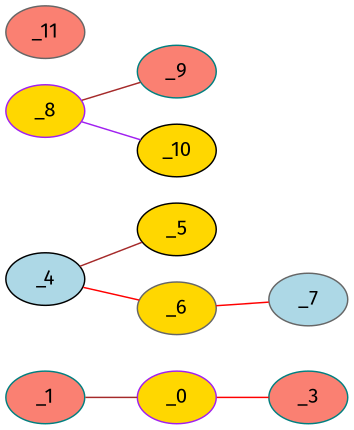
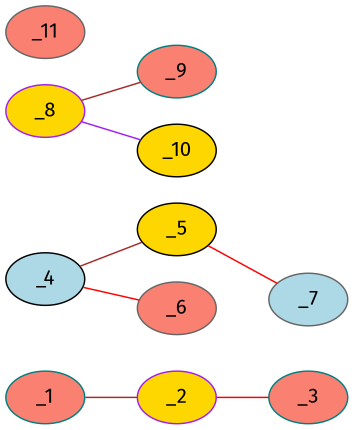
(242, 304) -> (243, 265)
(177, 308) -> (177, 308)
(177, 397) -> (177, 397)
